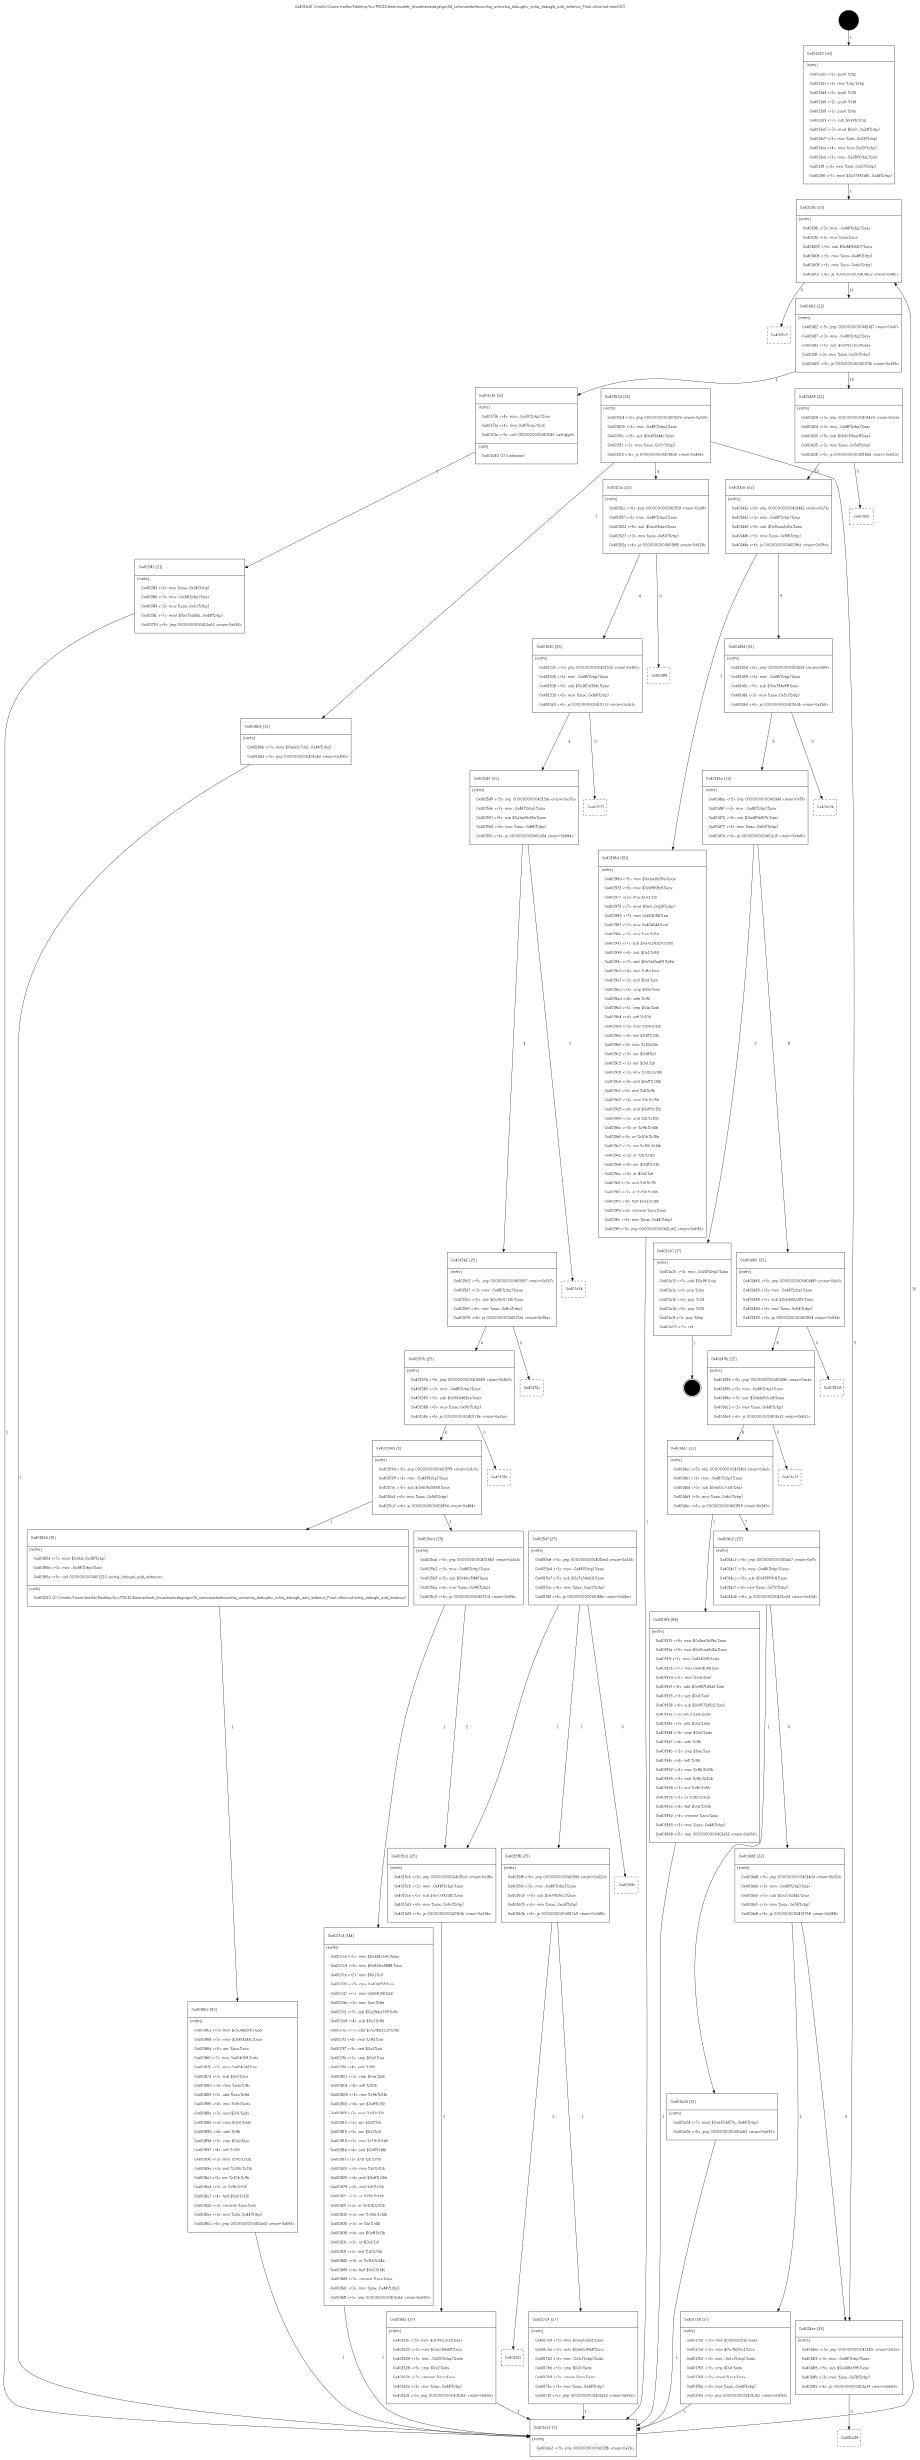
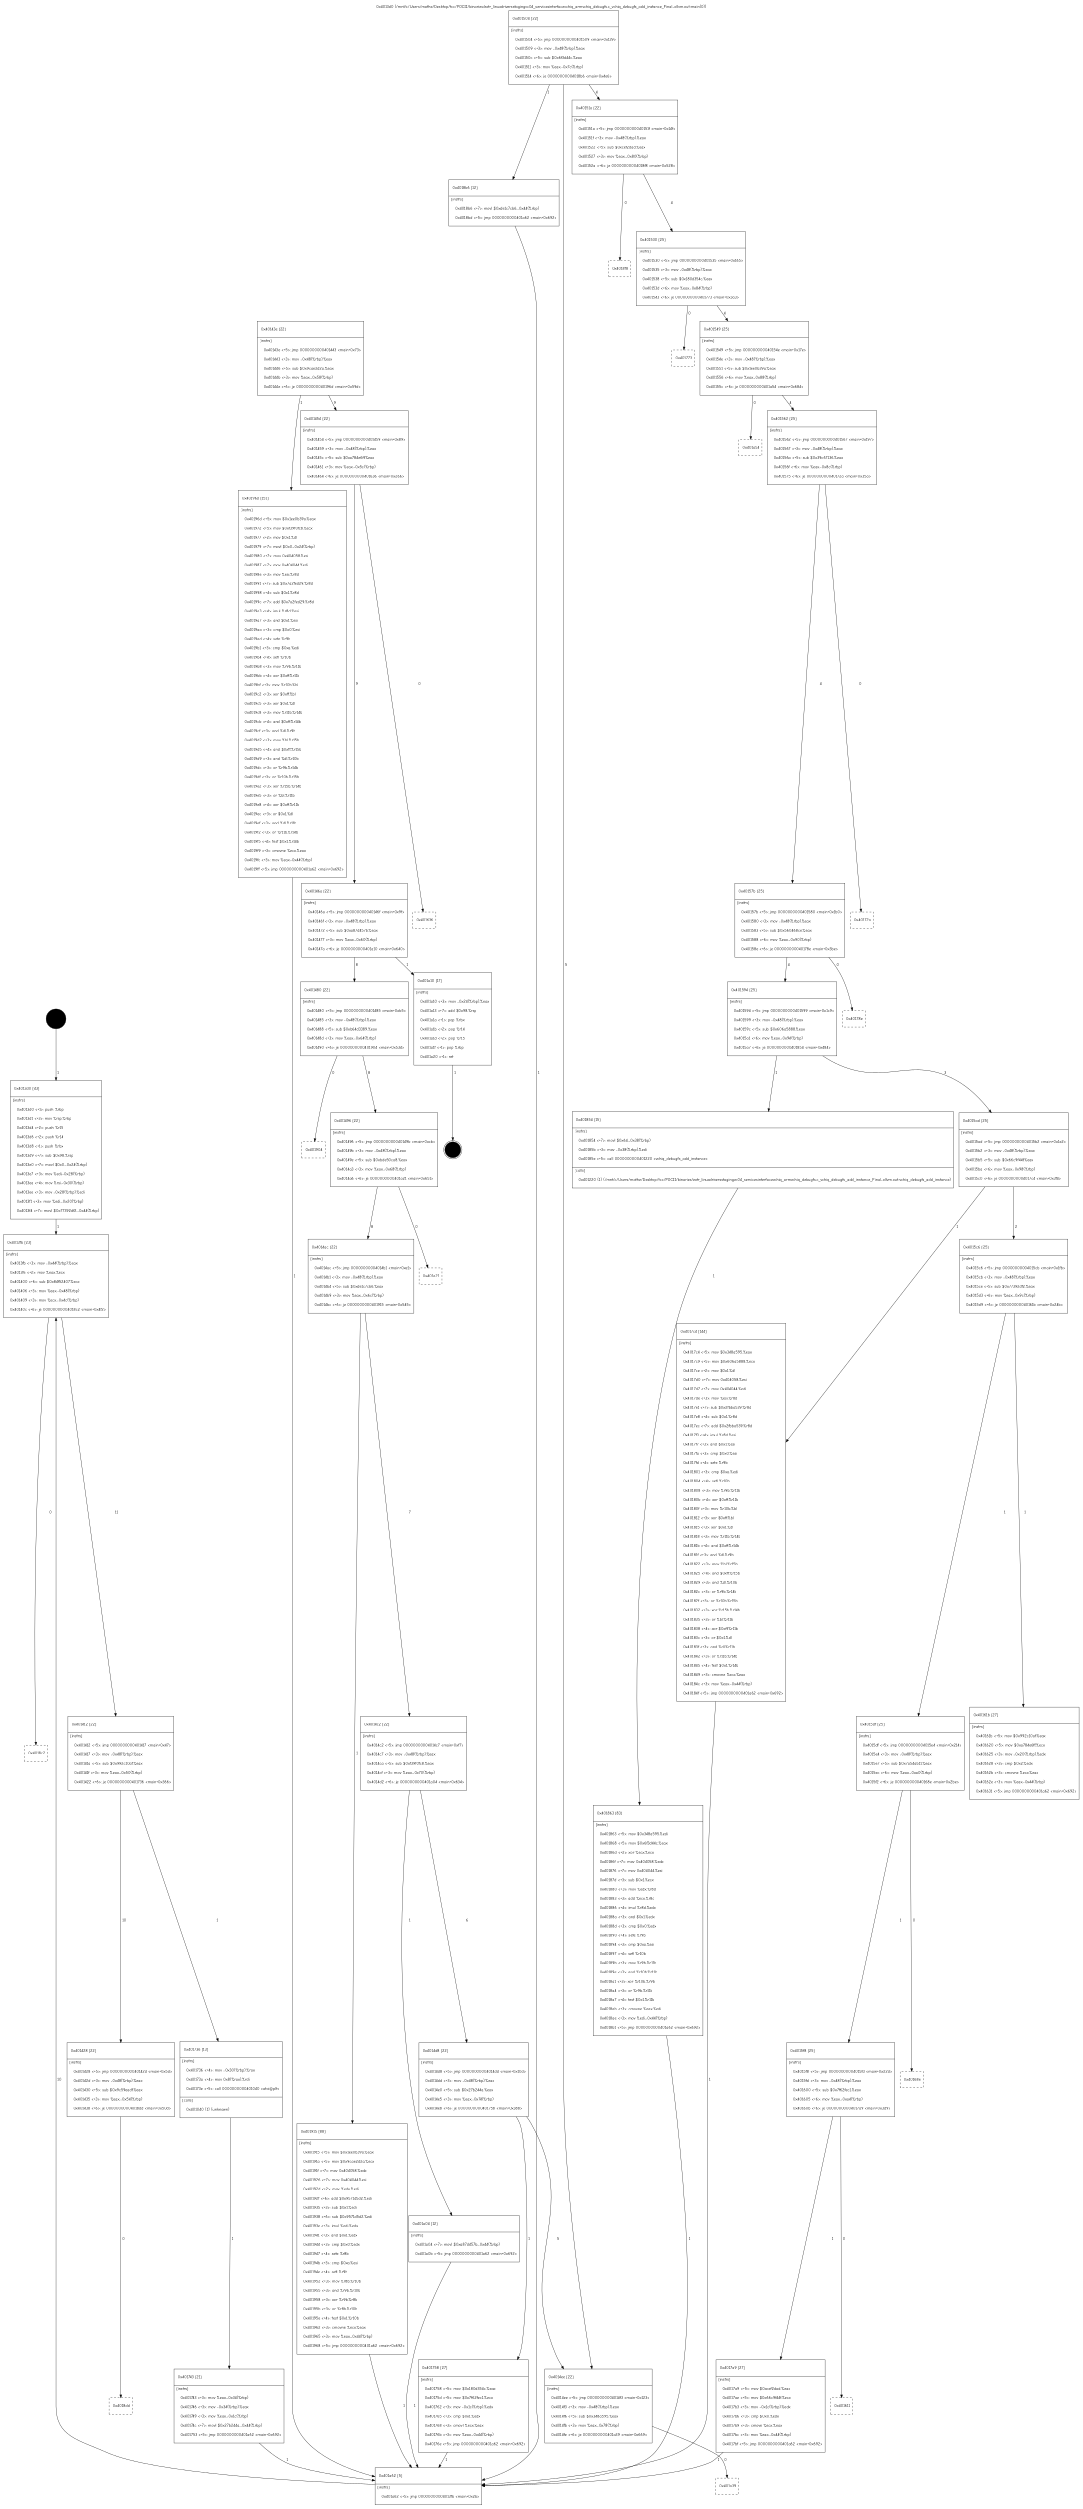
(815, 470) -> none
(514, 1725) -> (962, 1513)
(511, 2411) -> none
